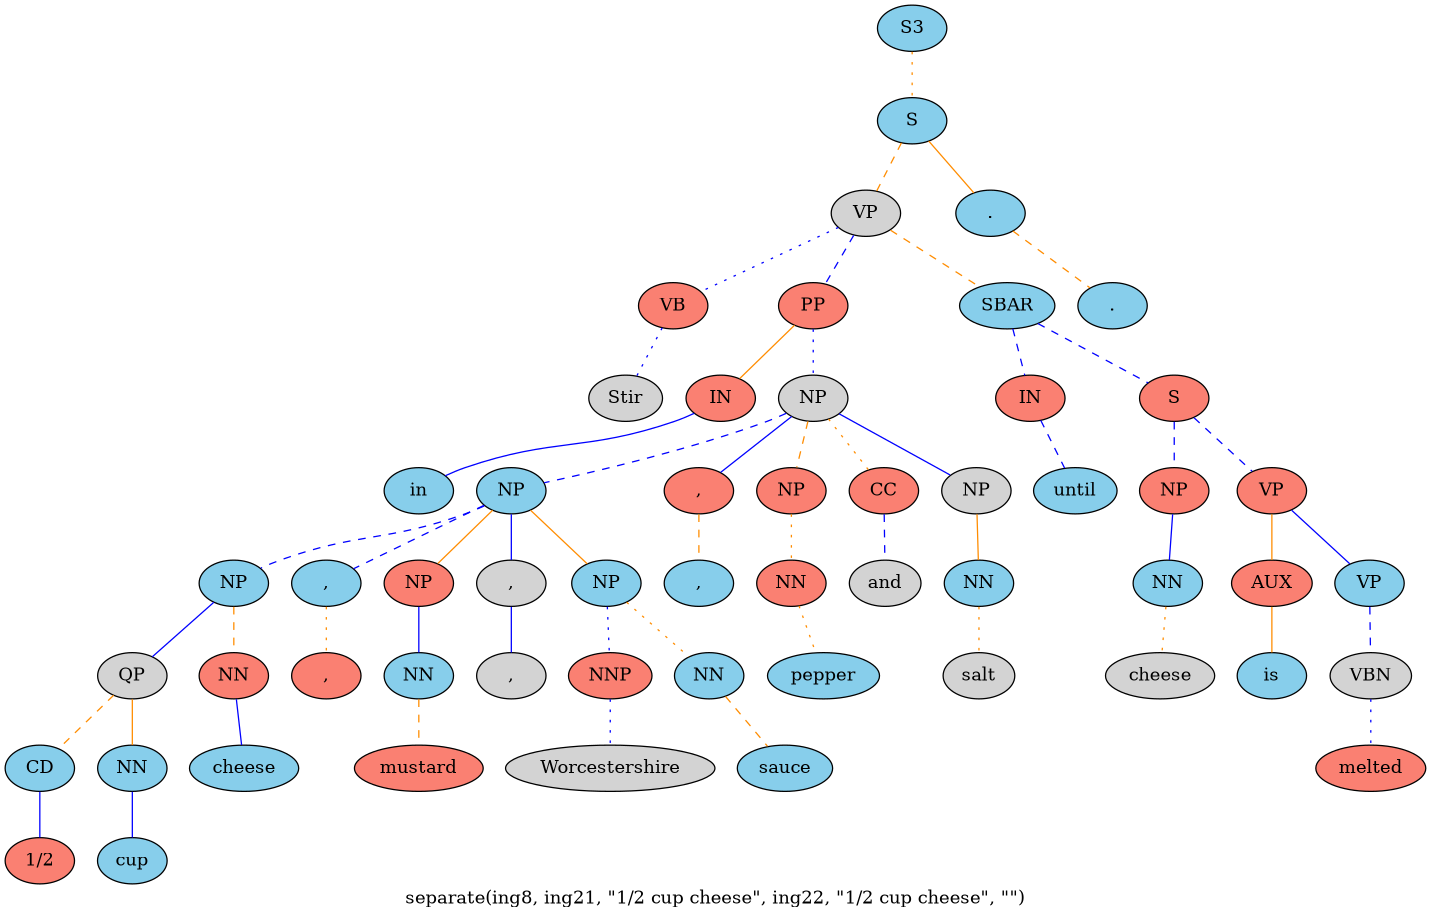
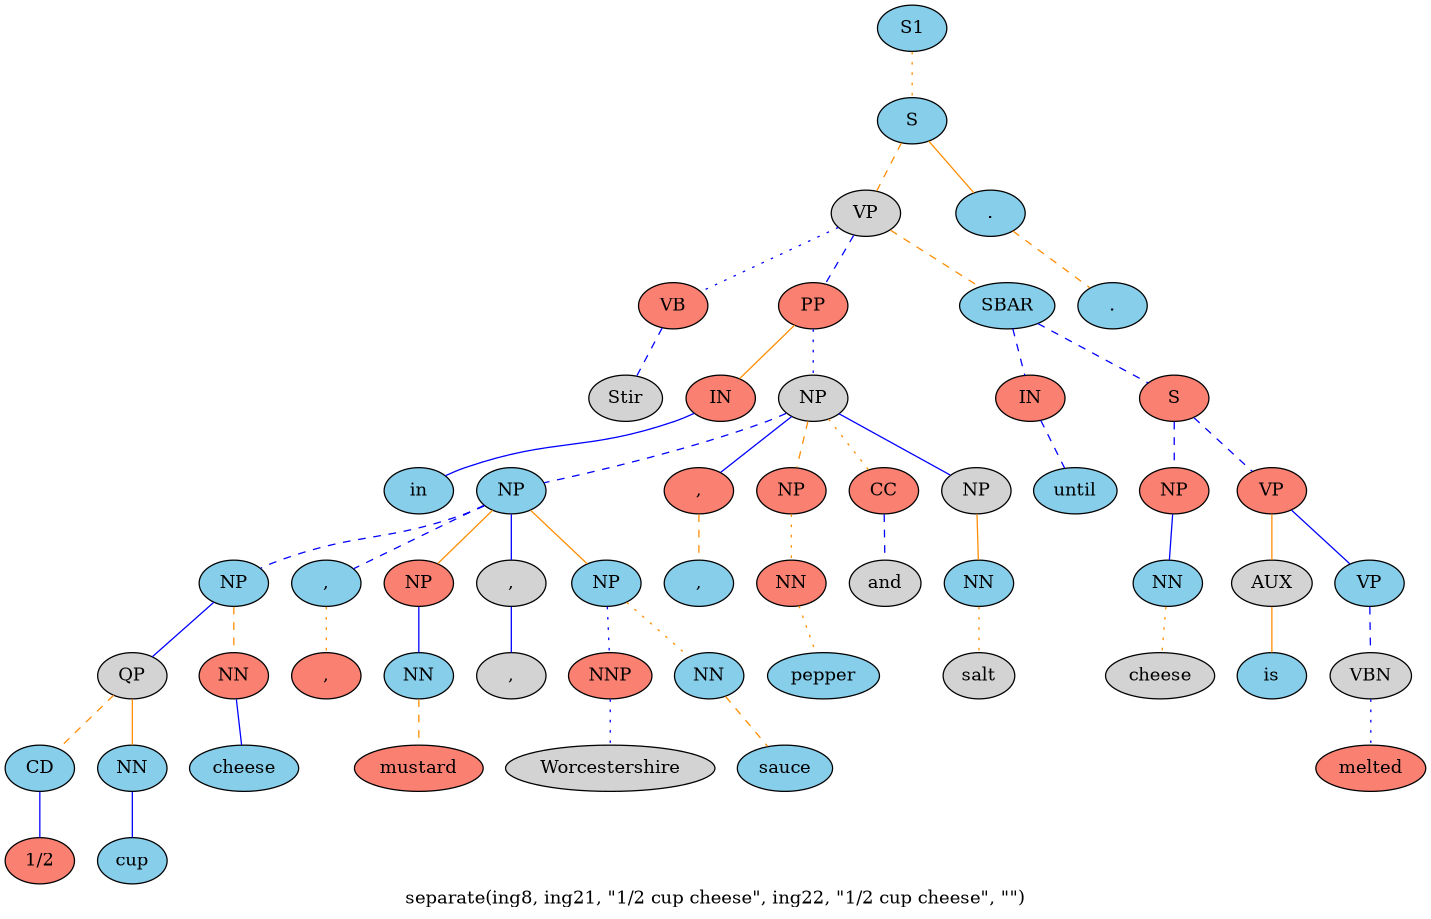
(912, 28) -> (912, 28)
(650, 352) -> (650, 352)
(1272, 583) -> (1272, 583)
